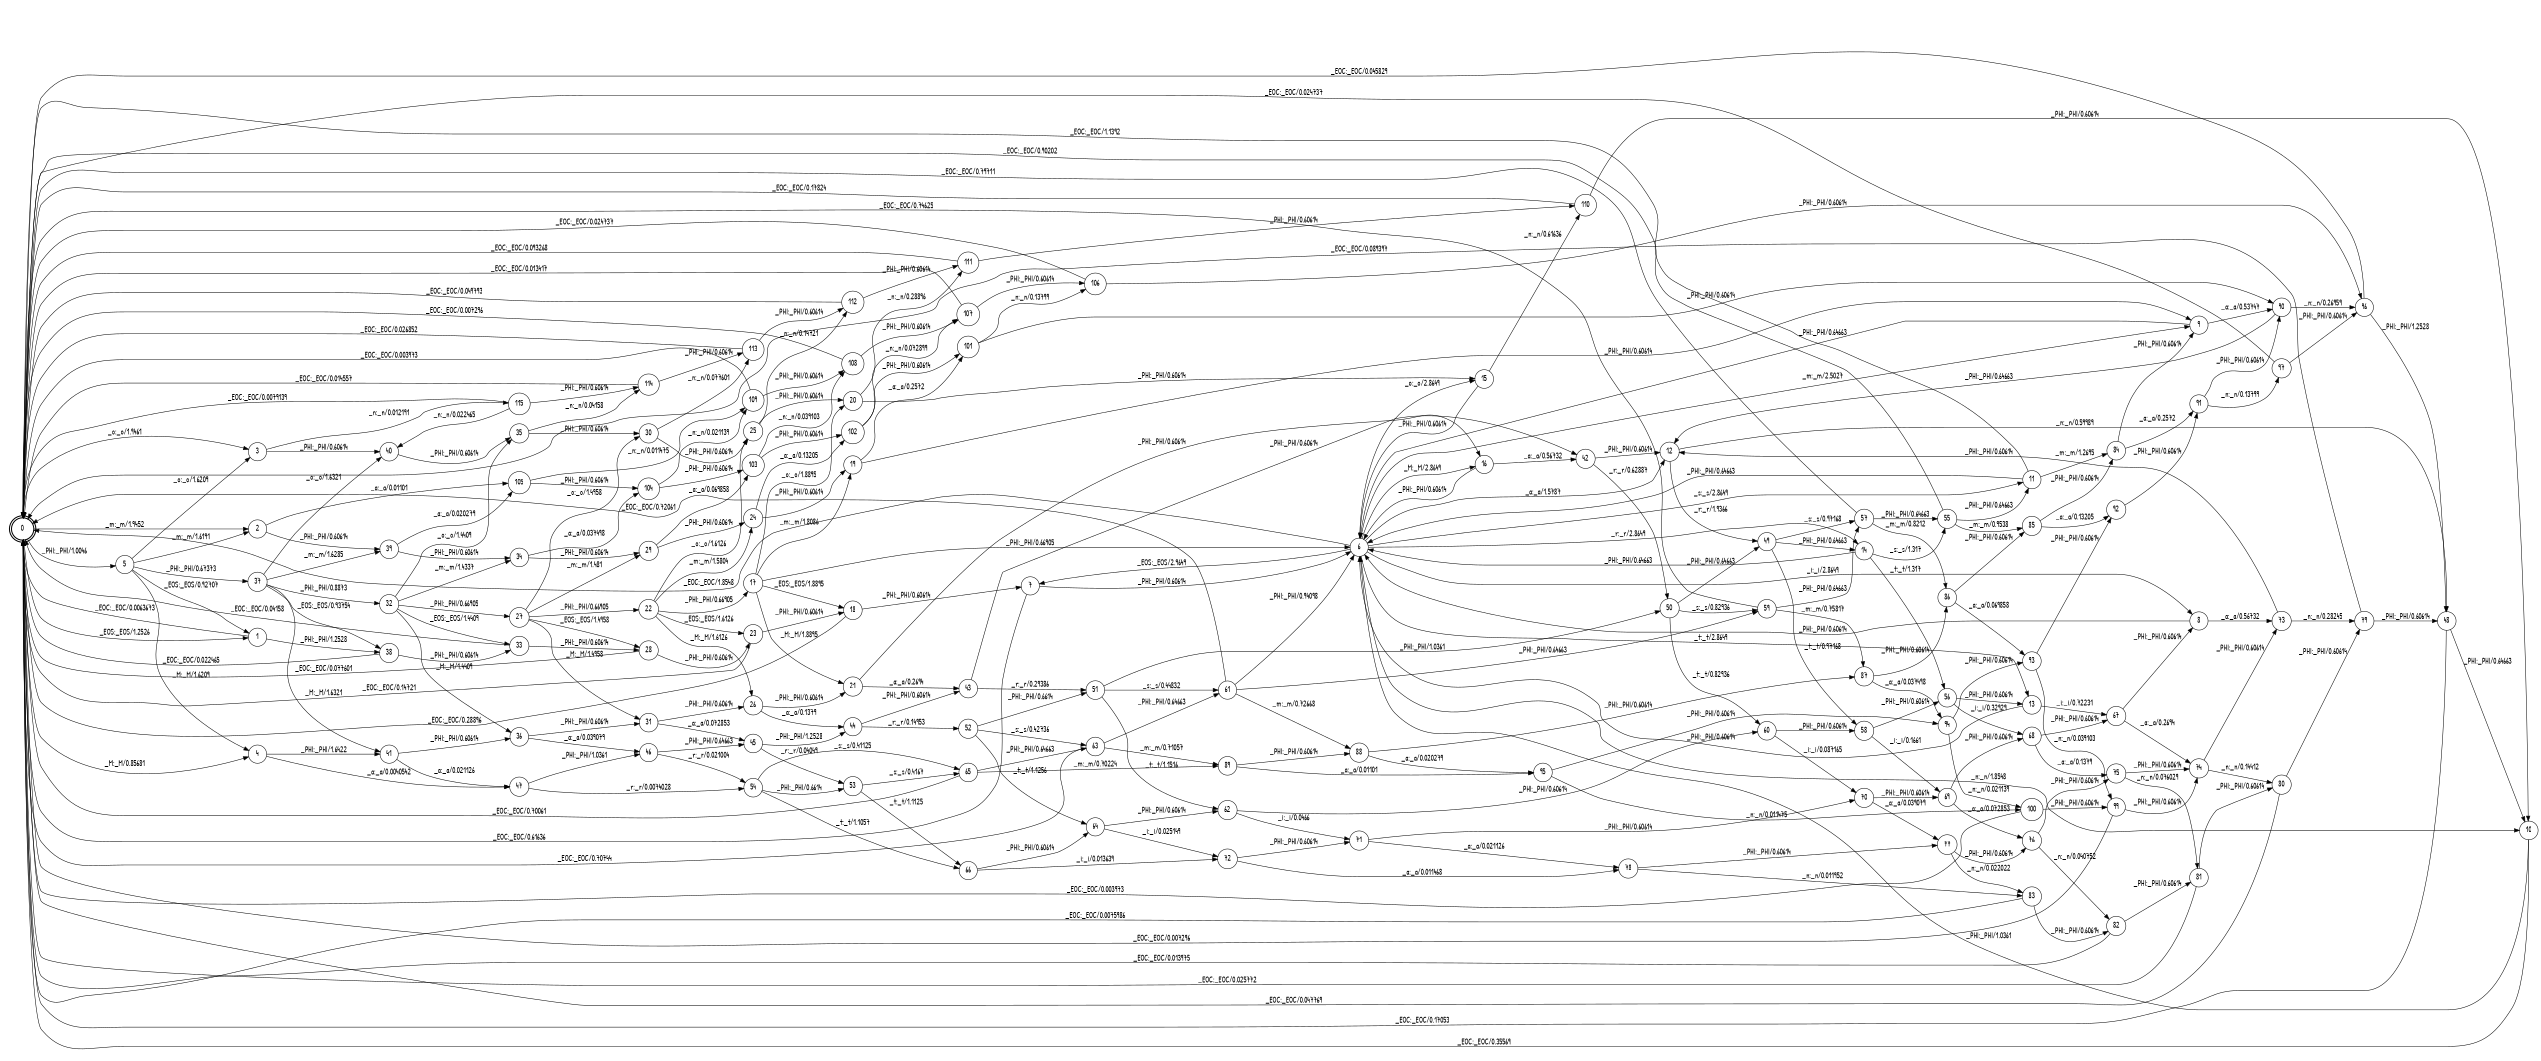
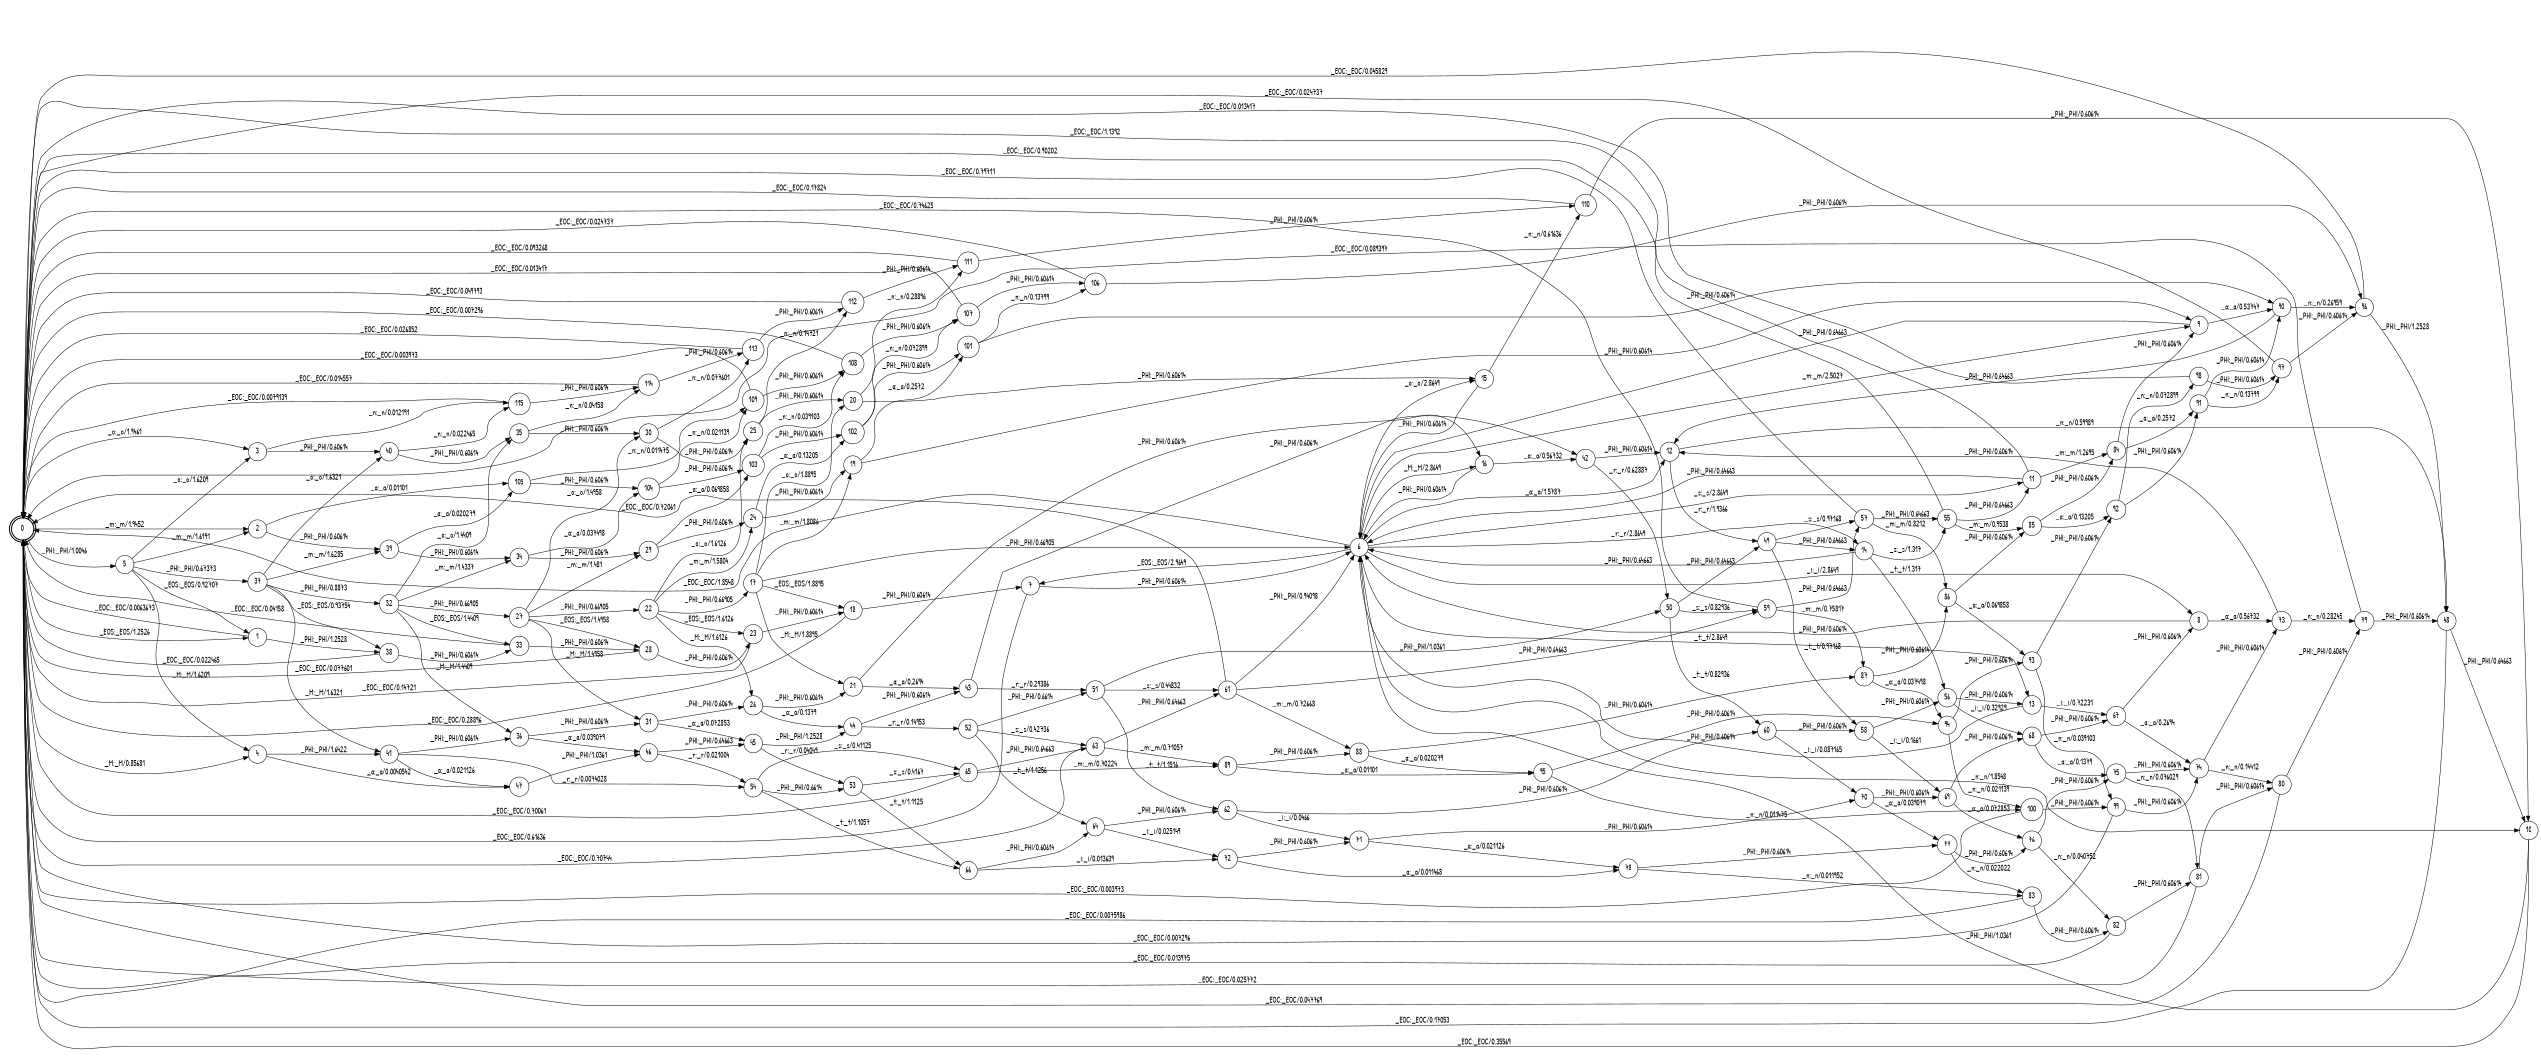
none -> (2199, 376)
(455, 424) -> (460, 444)
(634, 793) -> (564, 784)
